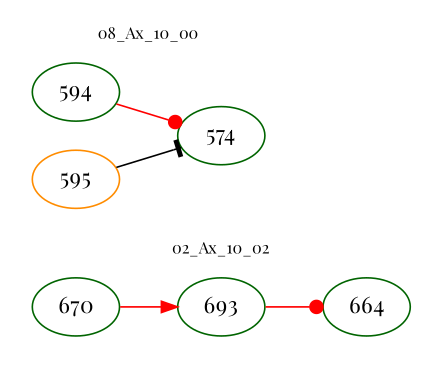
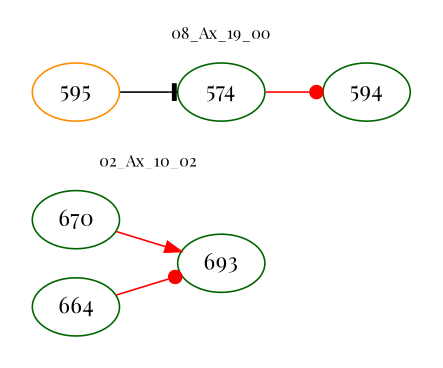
(149, 35) -> (221, 35)
(142, 112) -> (288, 92)
(288, 307) -> (142, 287)
